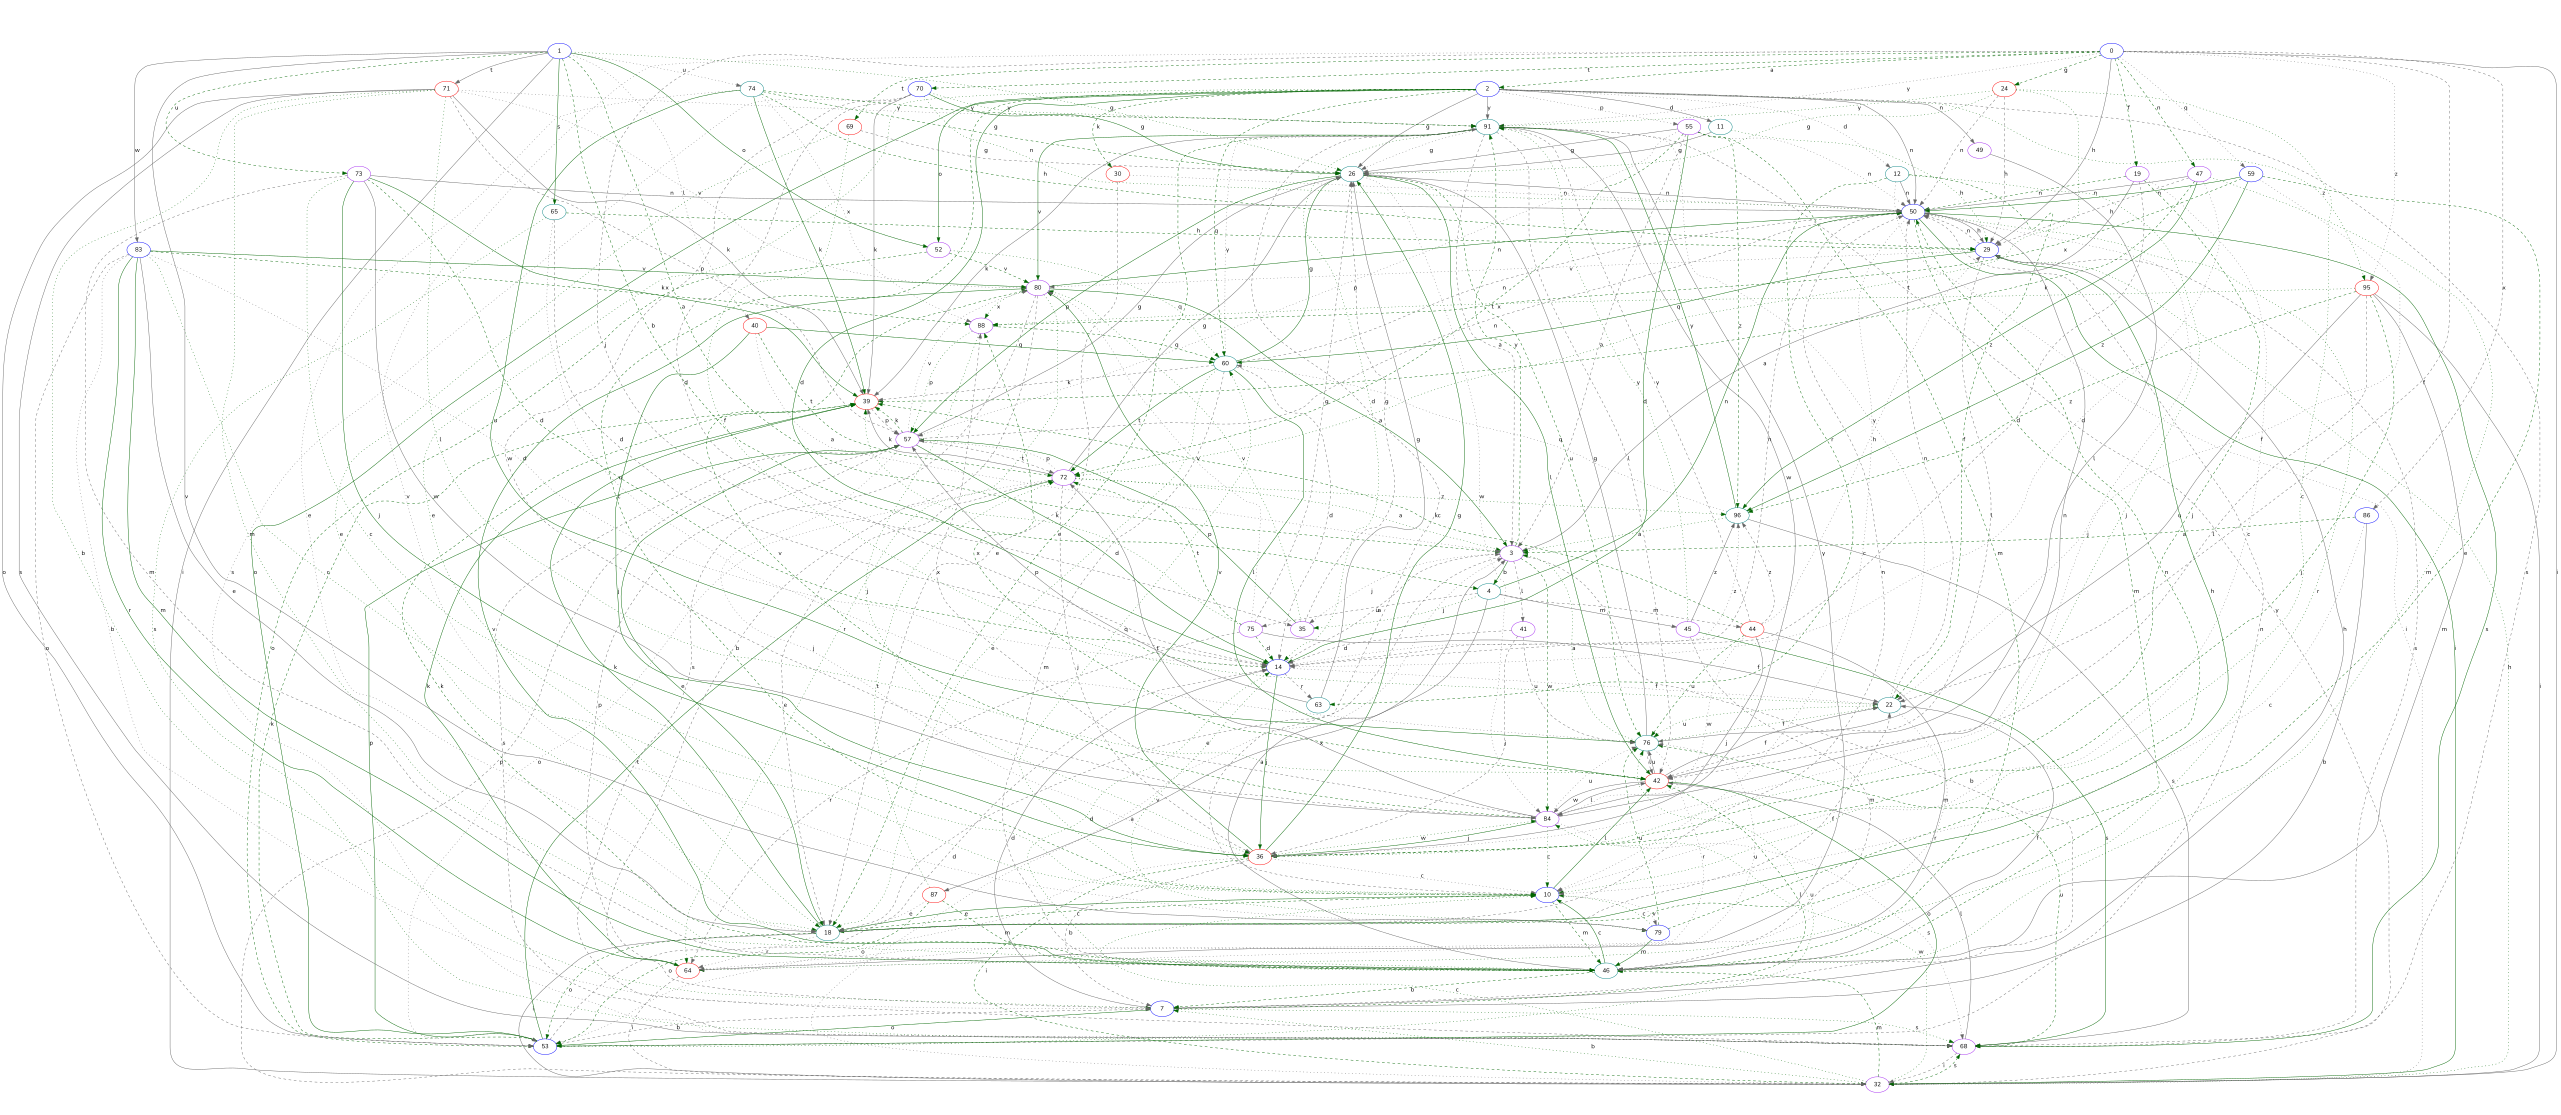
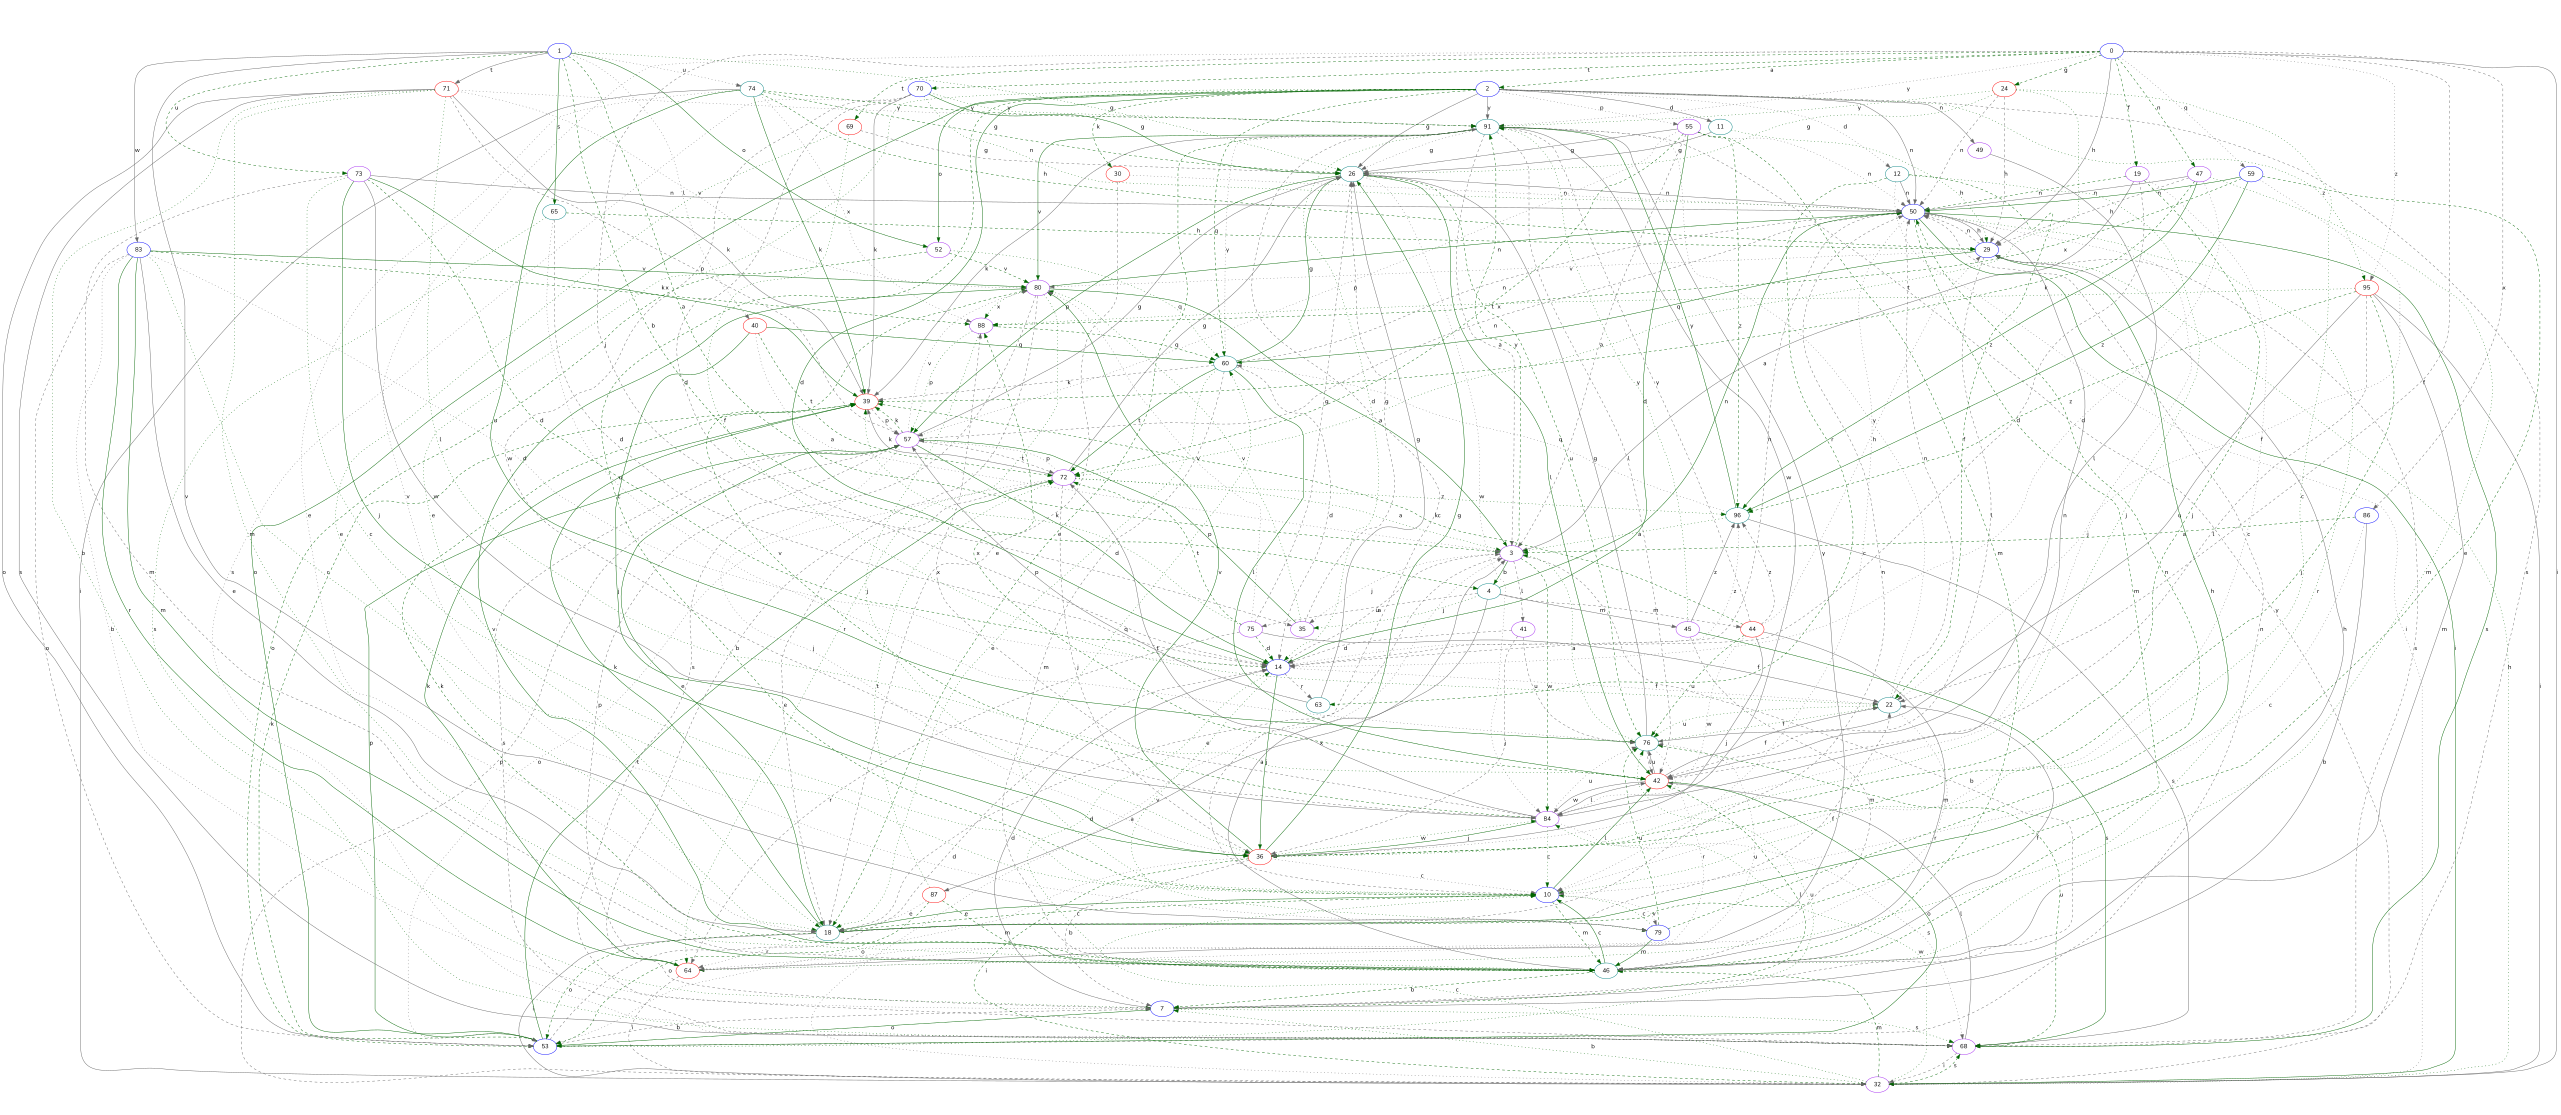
(380, 1074) -> (289, 1074)
